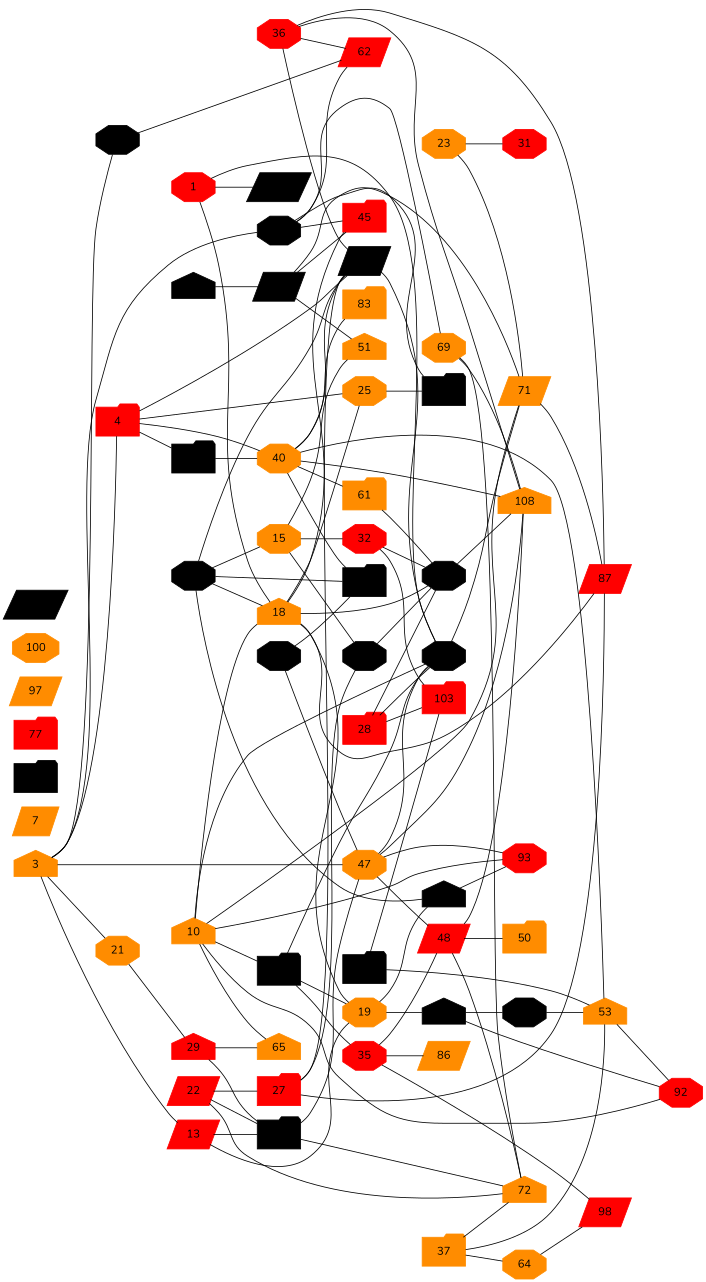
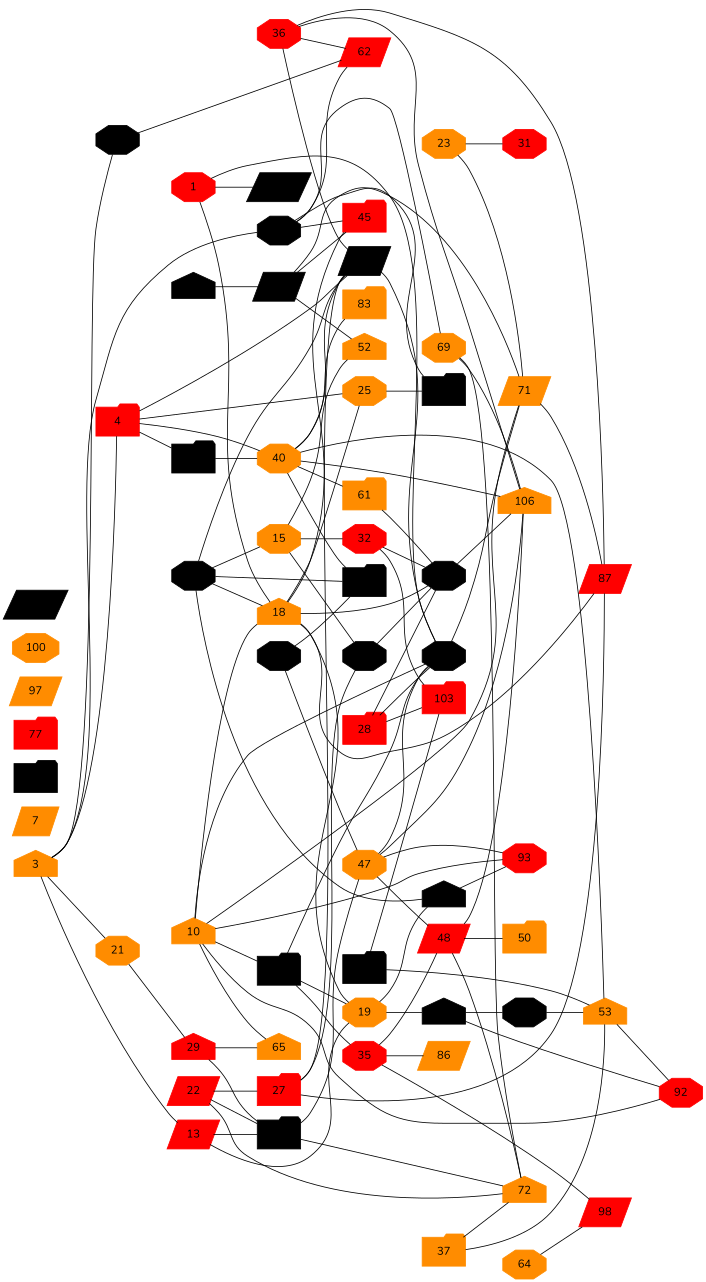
(364, 348) -> (364, 348)
(524, 502) -> (524, 502)
(193, 865) -> none
(484, 1258) -> none
